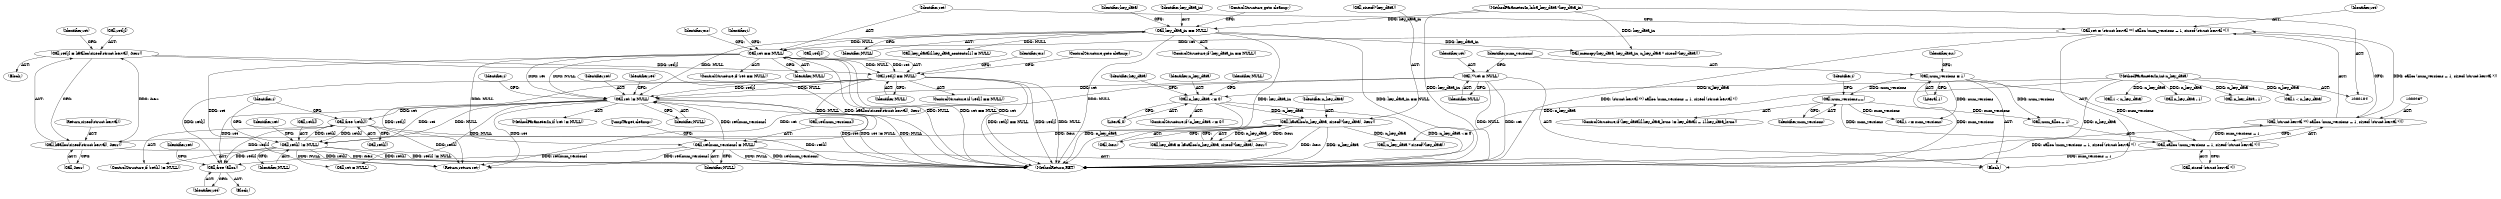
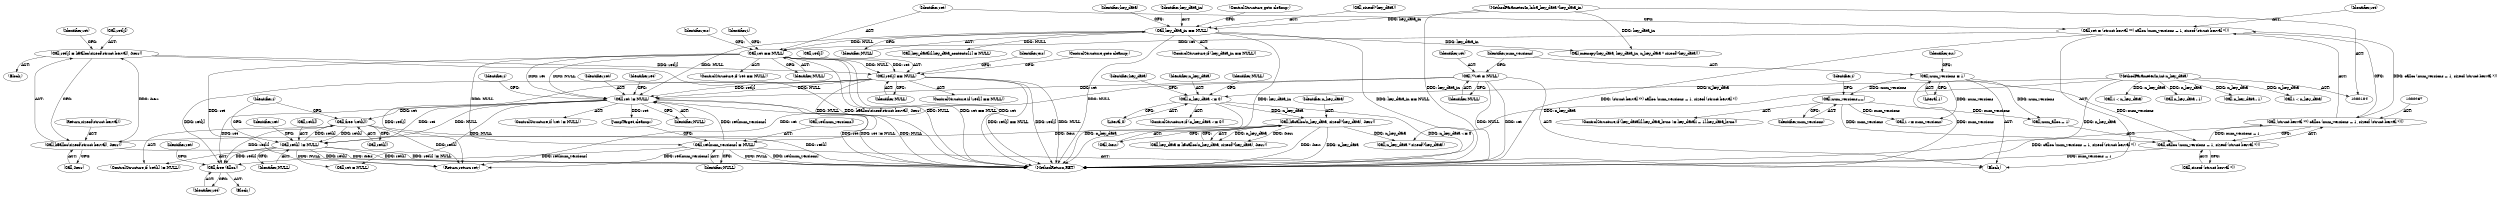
(1413, 75) -> (1281, 19)
(511, 112) -> (632, 110)
(548, 122) -> (548, 122)
